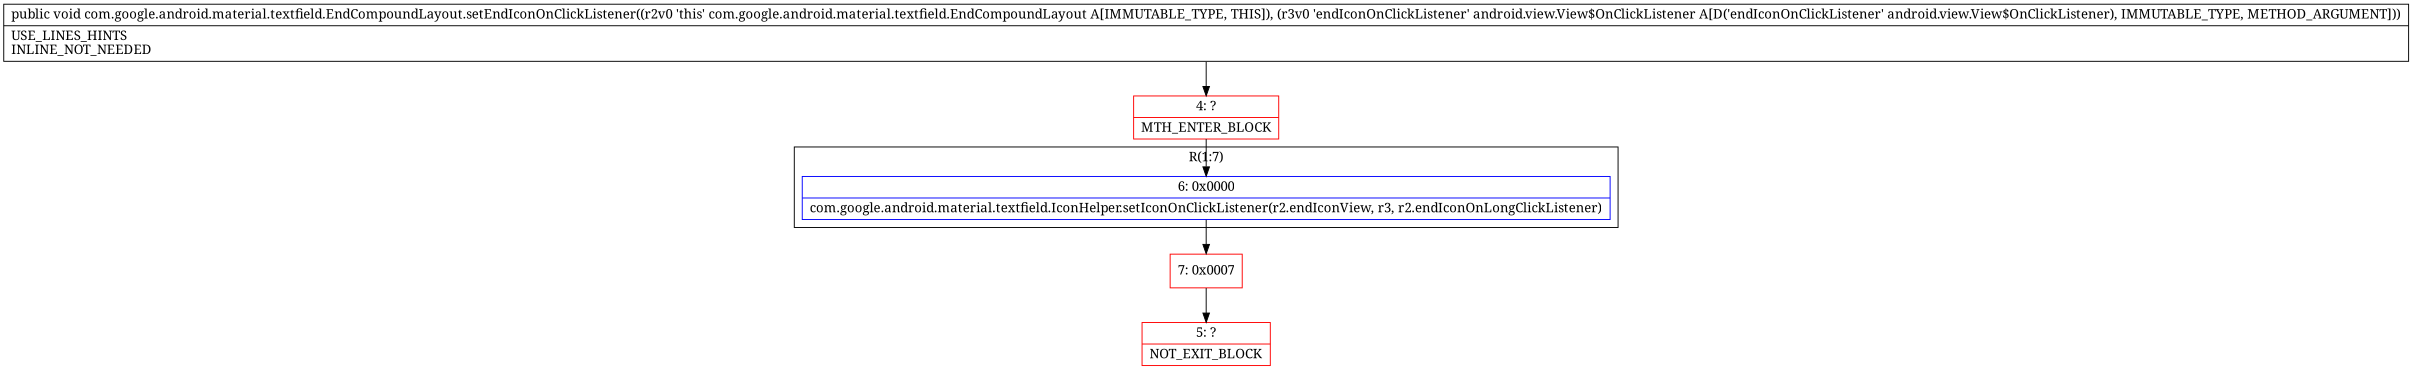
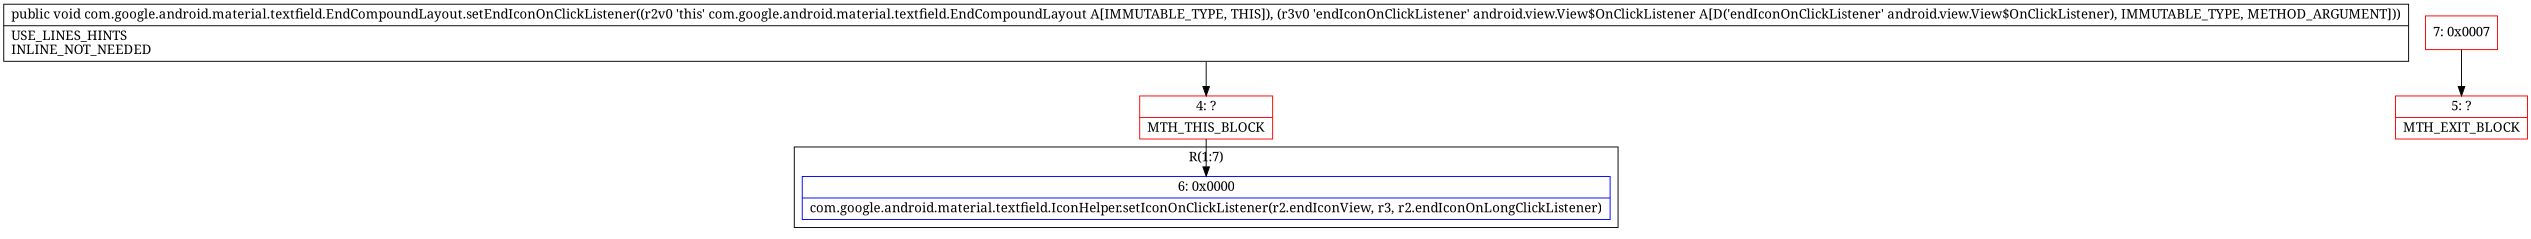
(1206, 128) -> (1206, 128)
(1206, 233) -> none
(1206, 354) -> (2462, 128)
